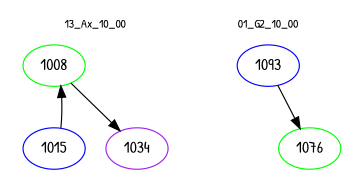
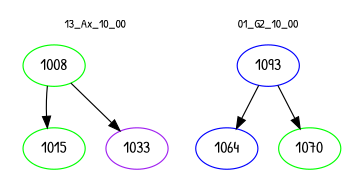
(62, 113) -> (46, 101)
(54, 149) -> (54, 149)
(137, 149) -> (137, 149)
none -> (227, 149)
(310, 149) -> (310, 149)
